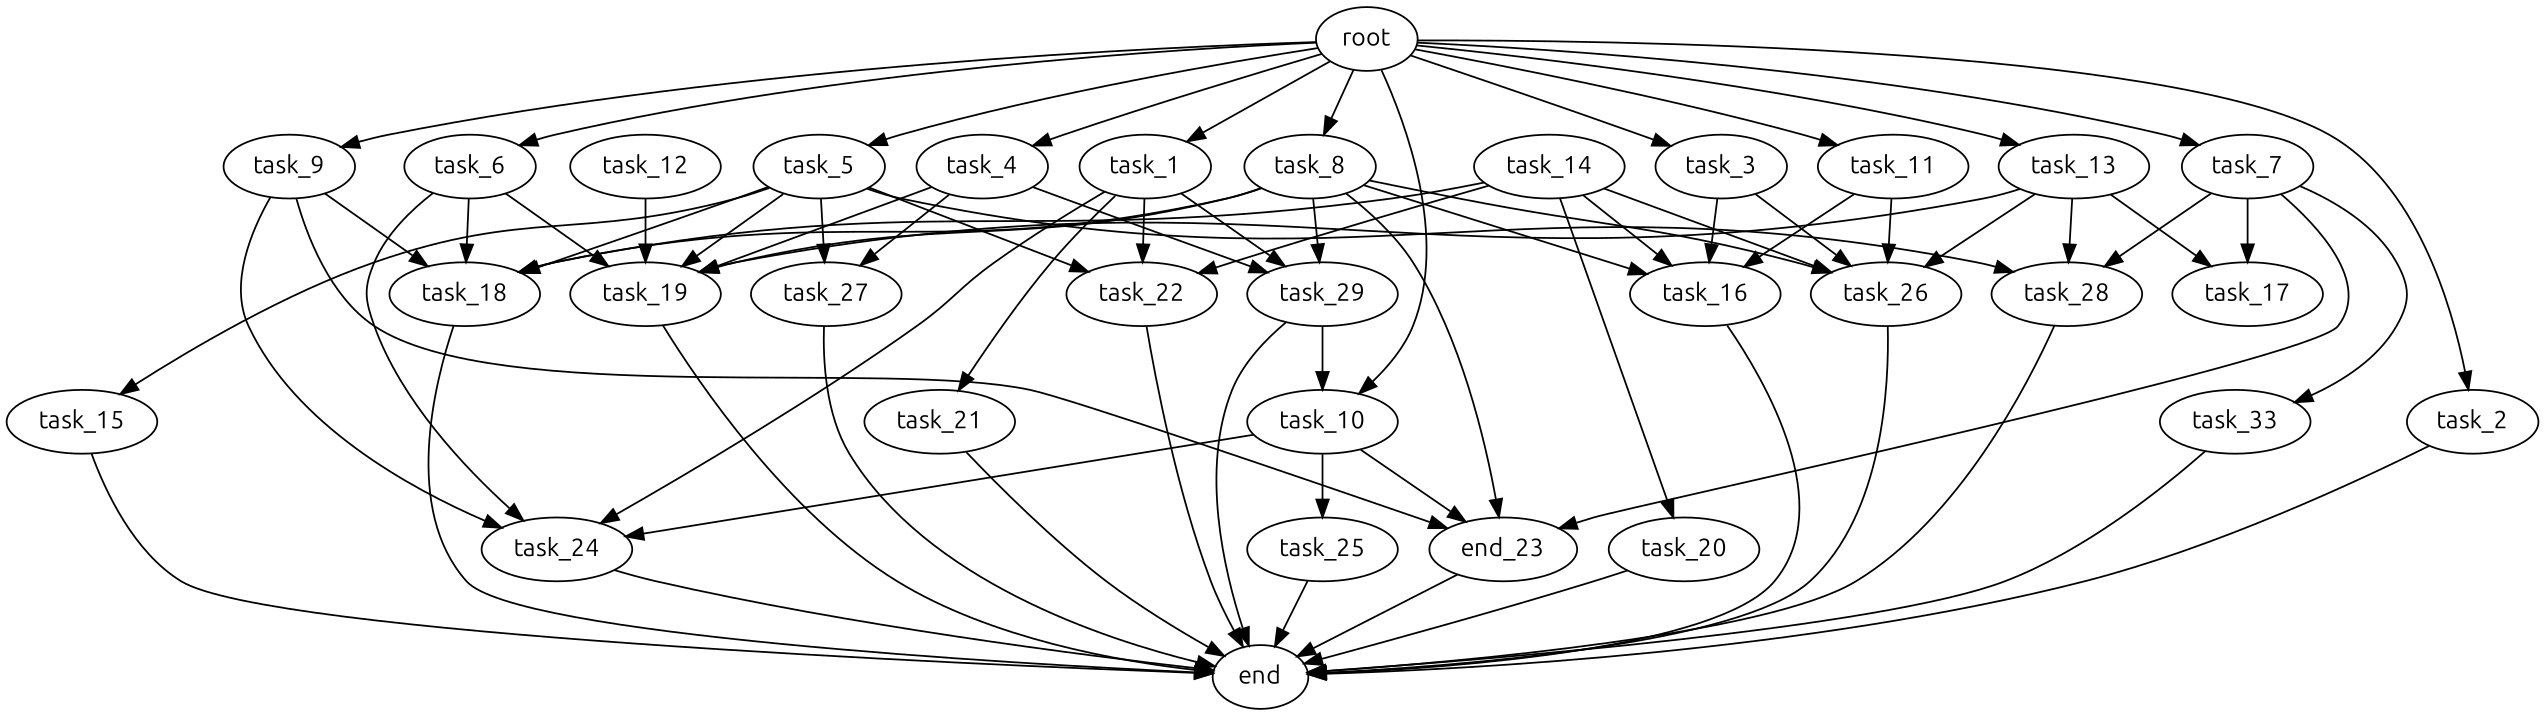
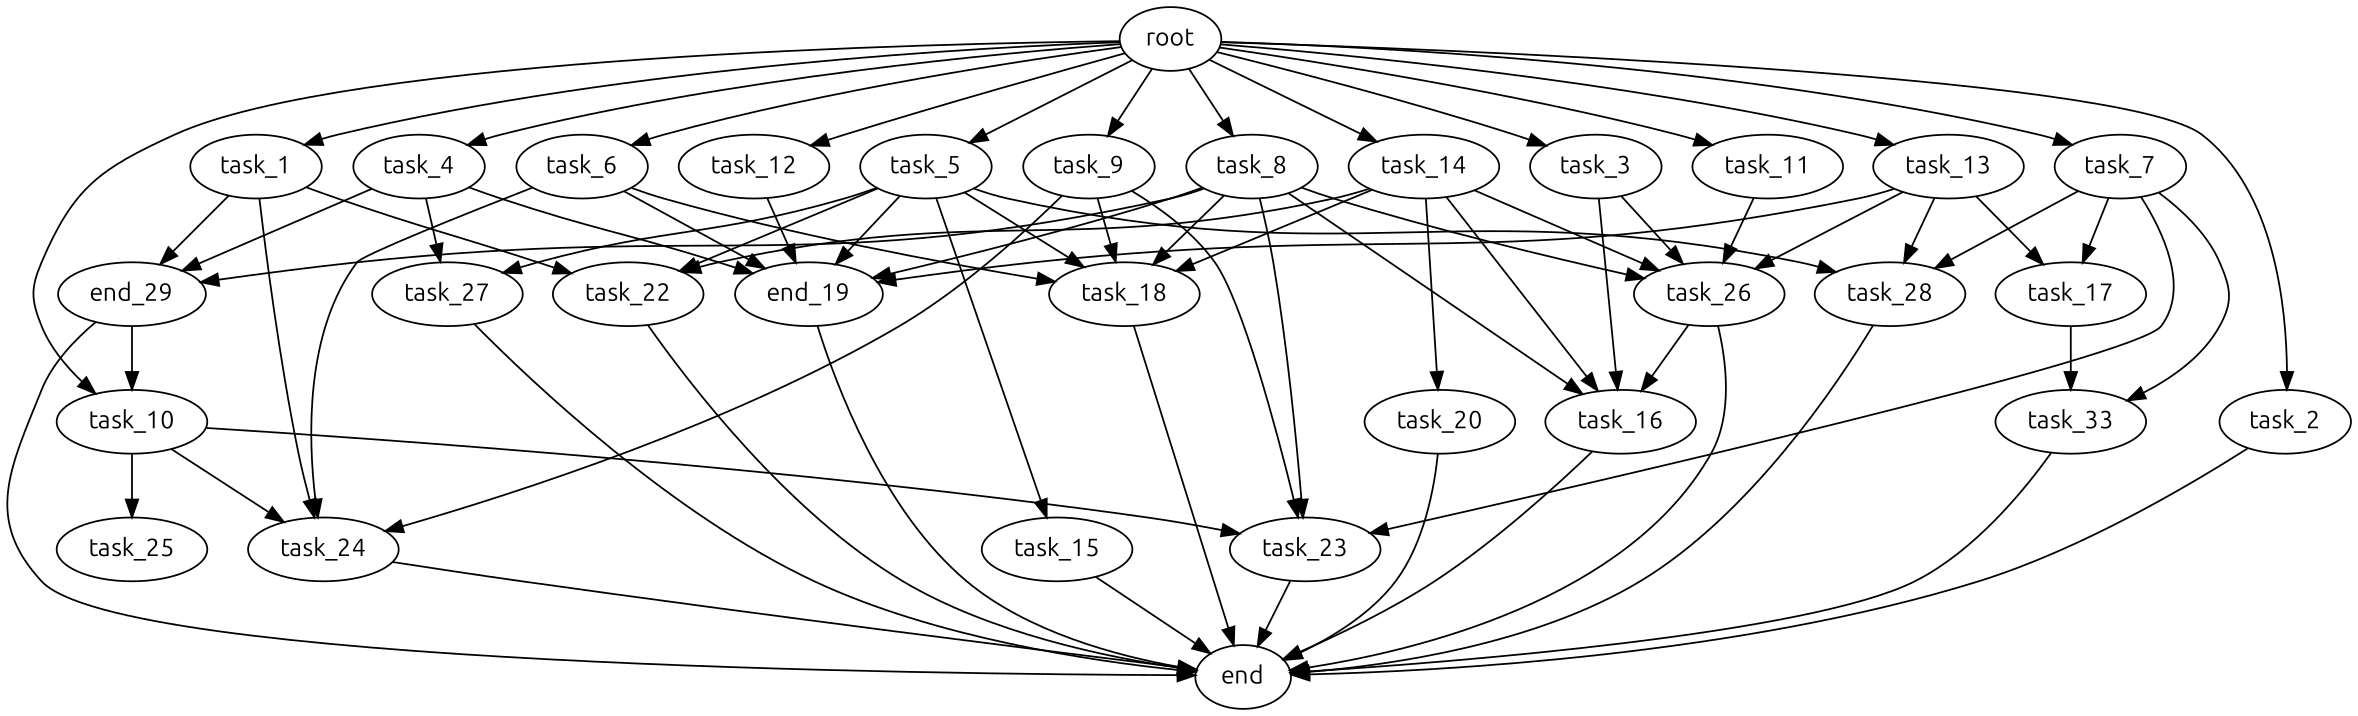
none -> (976, 95)
none -> (1285, 97)
(1831, 210) -> (1670, 351)
(646, 294) -> (809, 294)
(1323, 294) -> (132, 294)
none -> (2071, 349)
(940, 422) -> none
(1503, 549) -> (1305, 549)
(1295, 606) -> none
